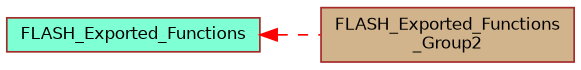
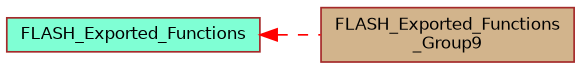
(448, 35) -> (448, 35)
